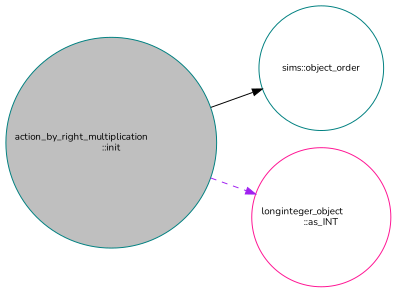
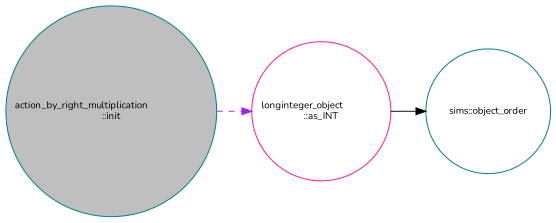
(232, 100) -> (403, 111)
